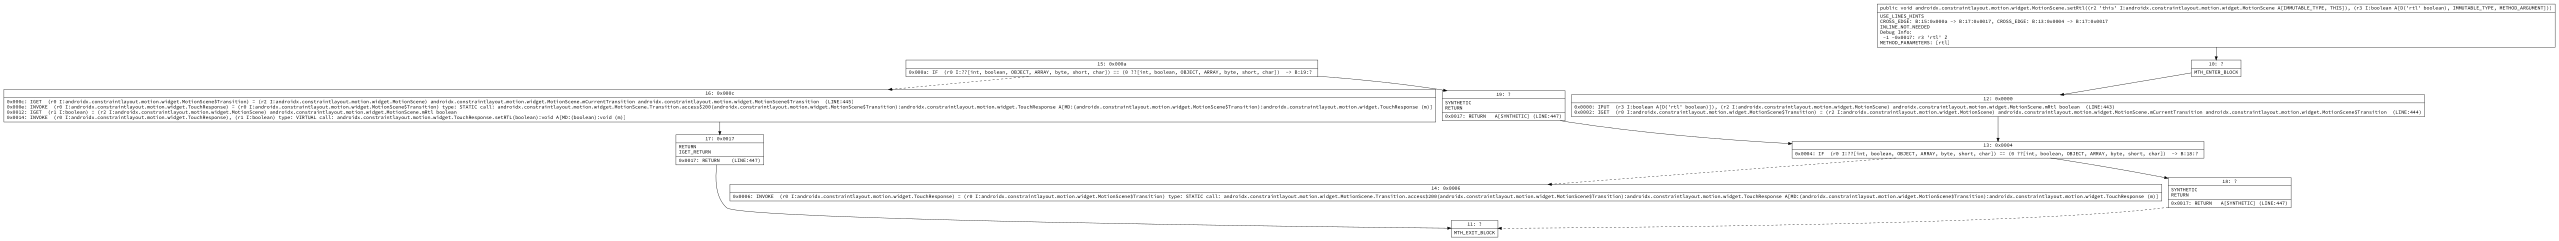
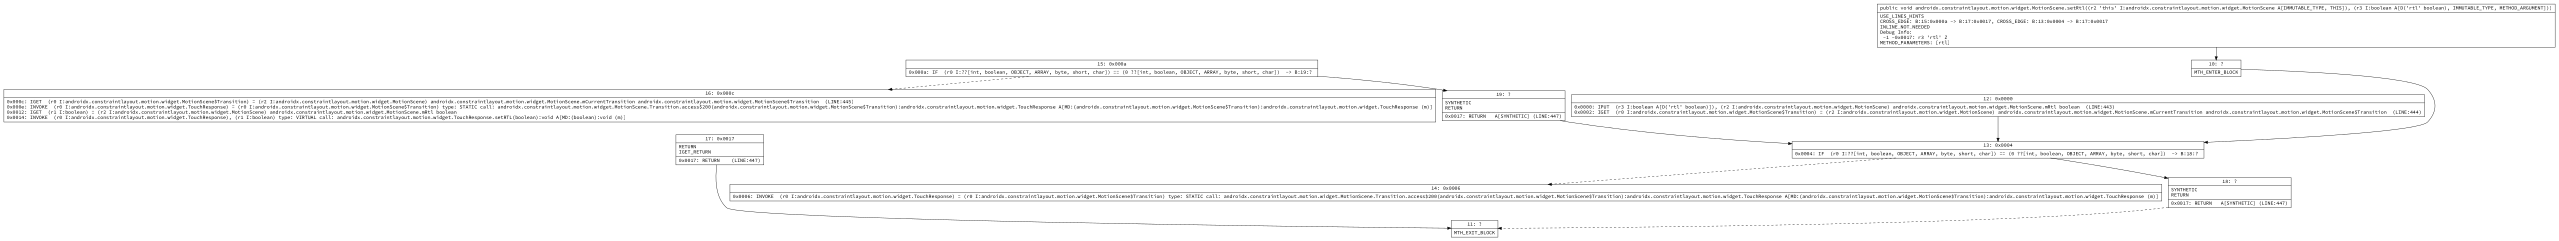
(2128, 84) -> (2429, 121)
(720, 127) -> none
